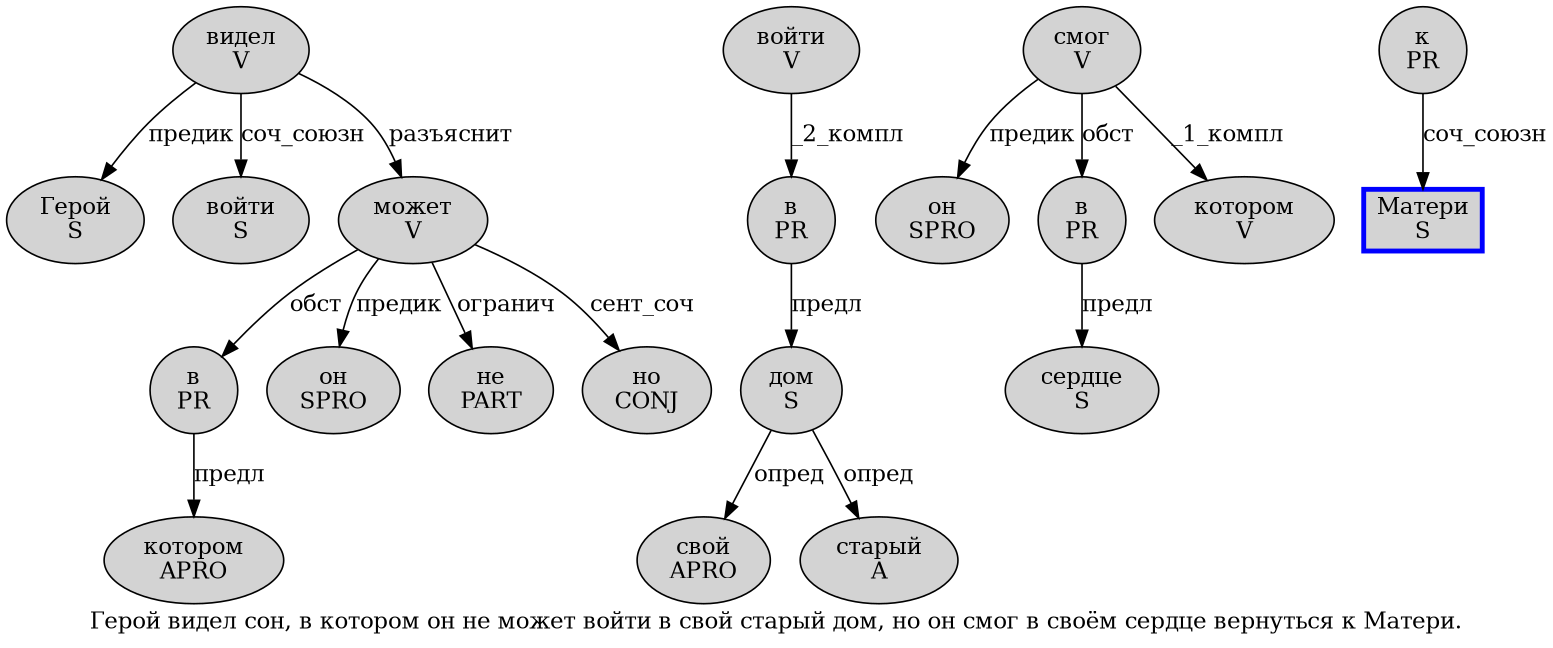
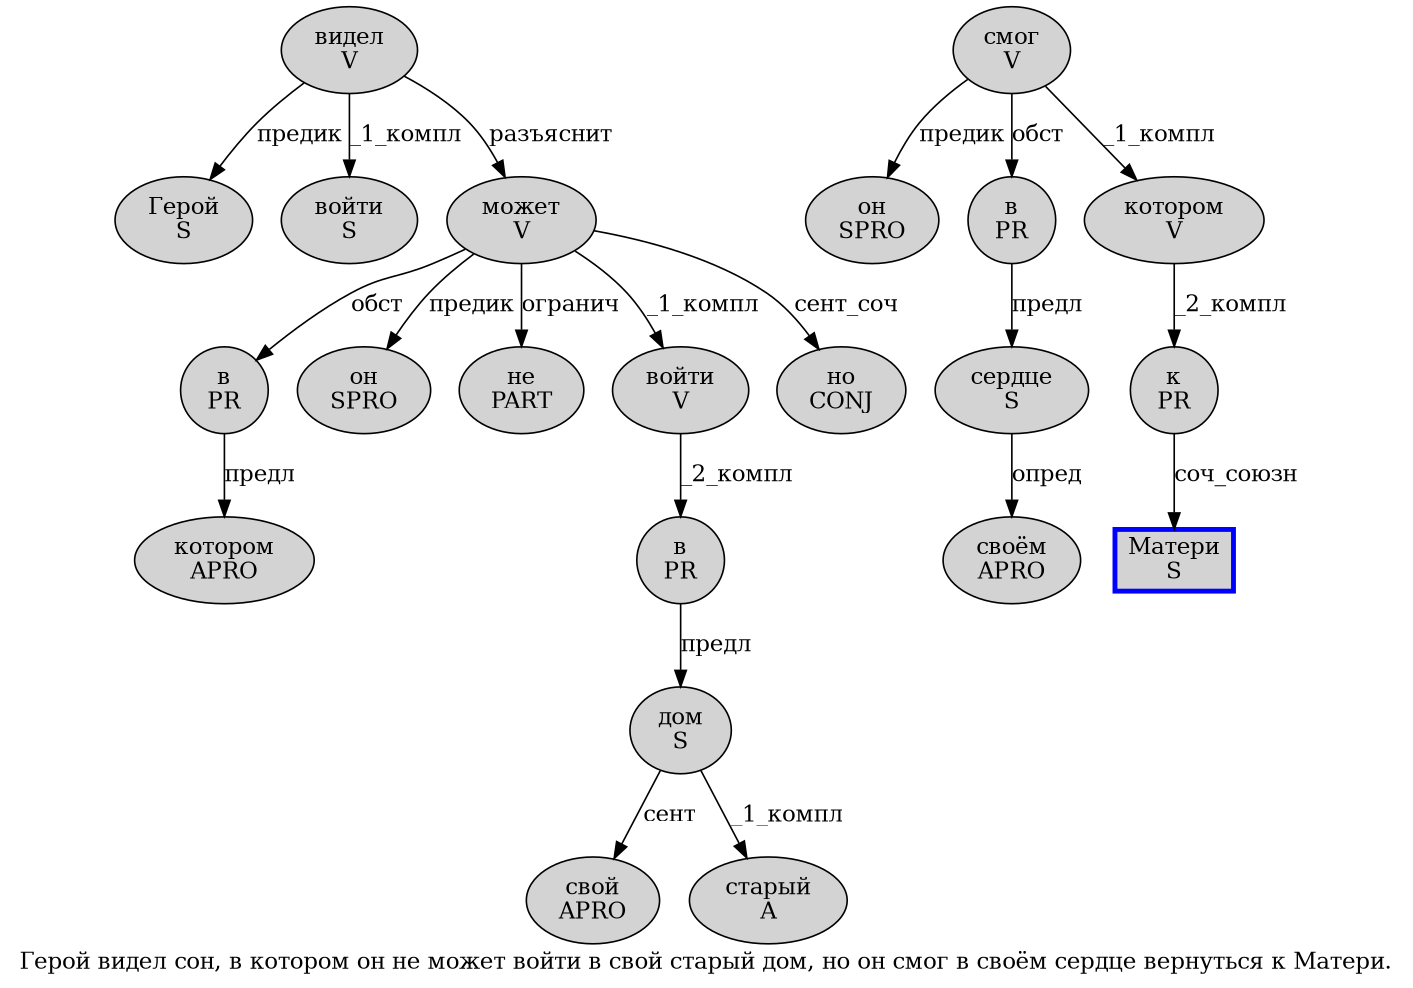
(303, 135) -> (406, 135)
none -> (621, 287)
none -> (1174, 297)
(789, 475) -> (670, 815)
(878, 475) -> (788, 815)
none -> (1012, 560)
